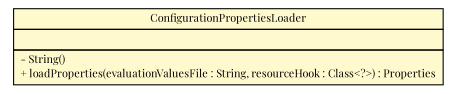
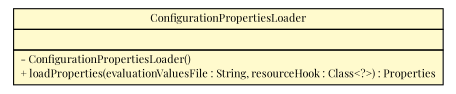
(43, 60) -> (106, 60)
